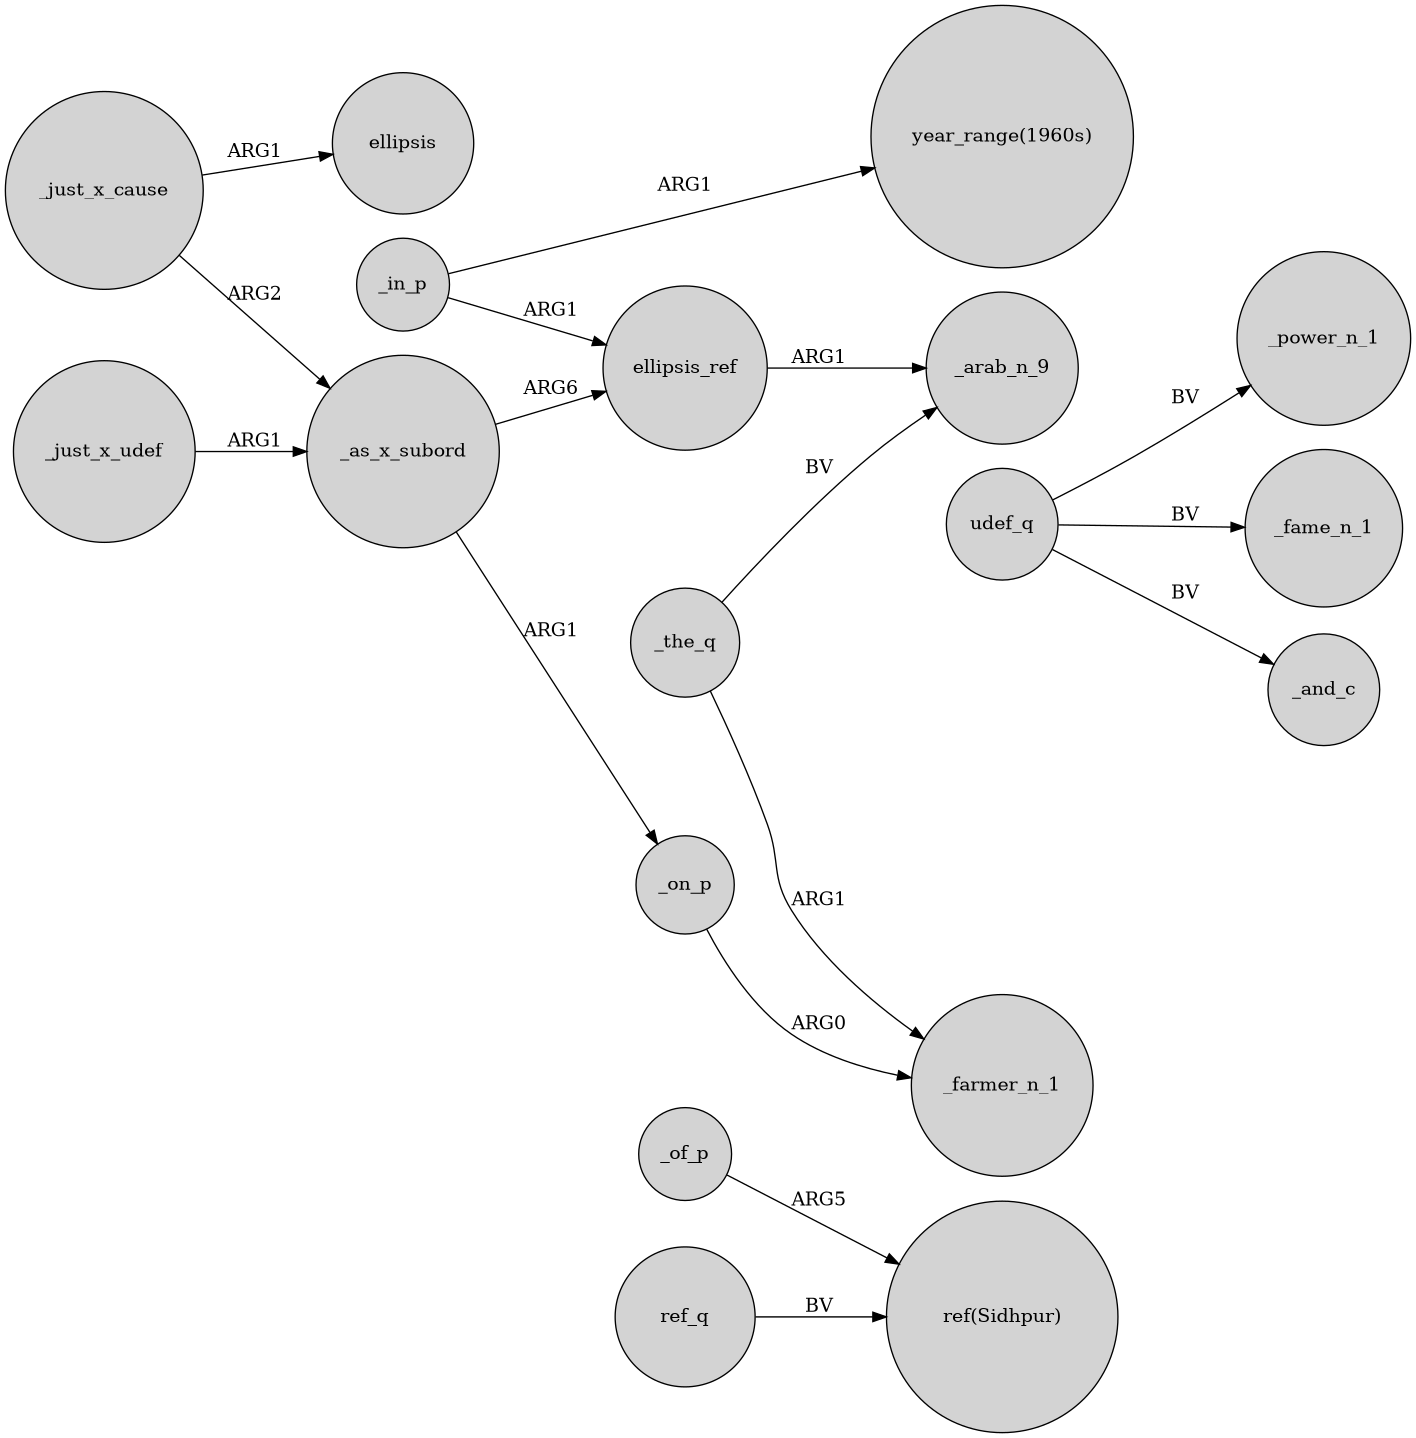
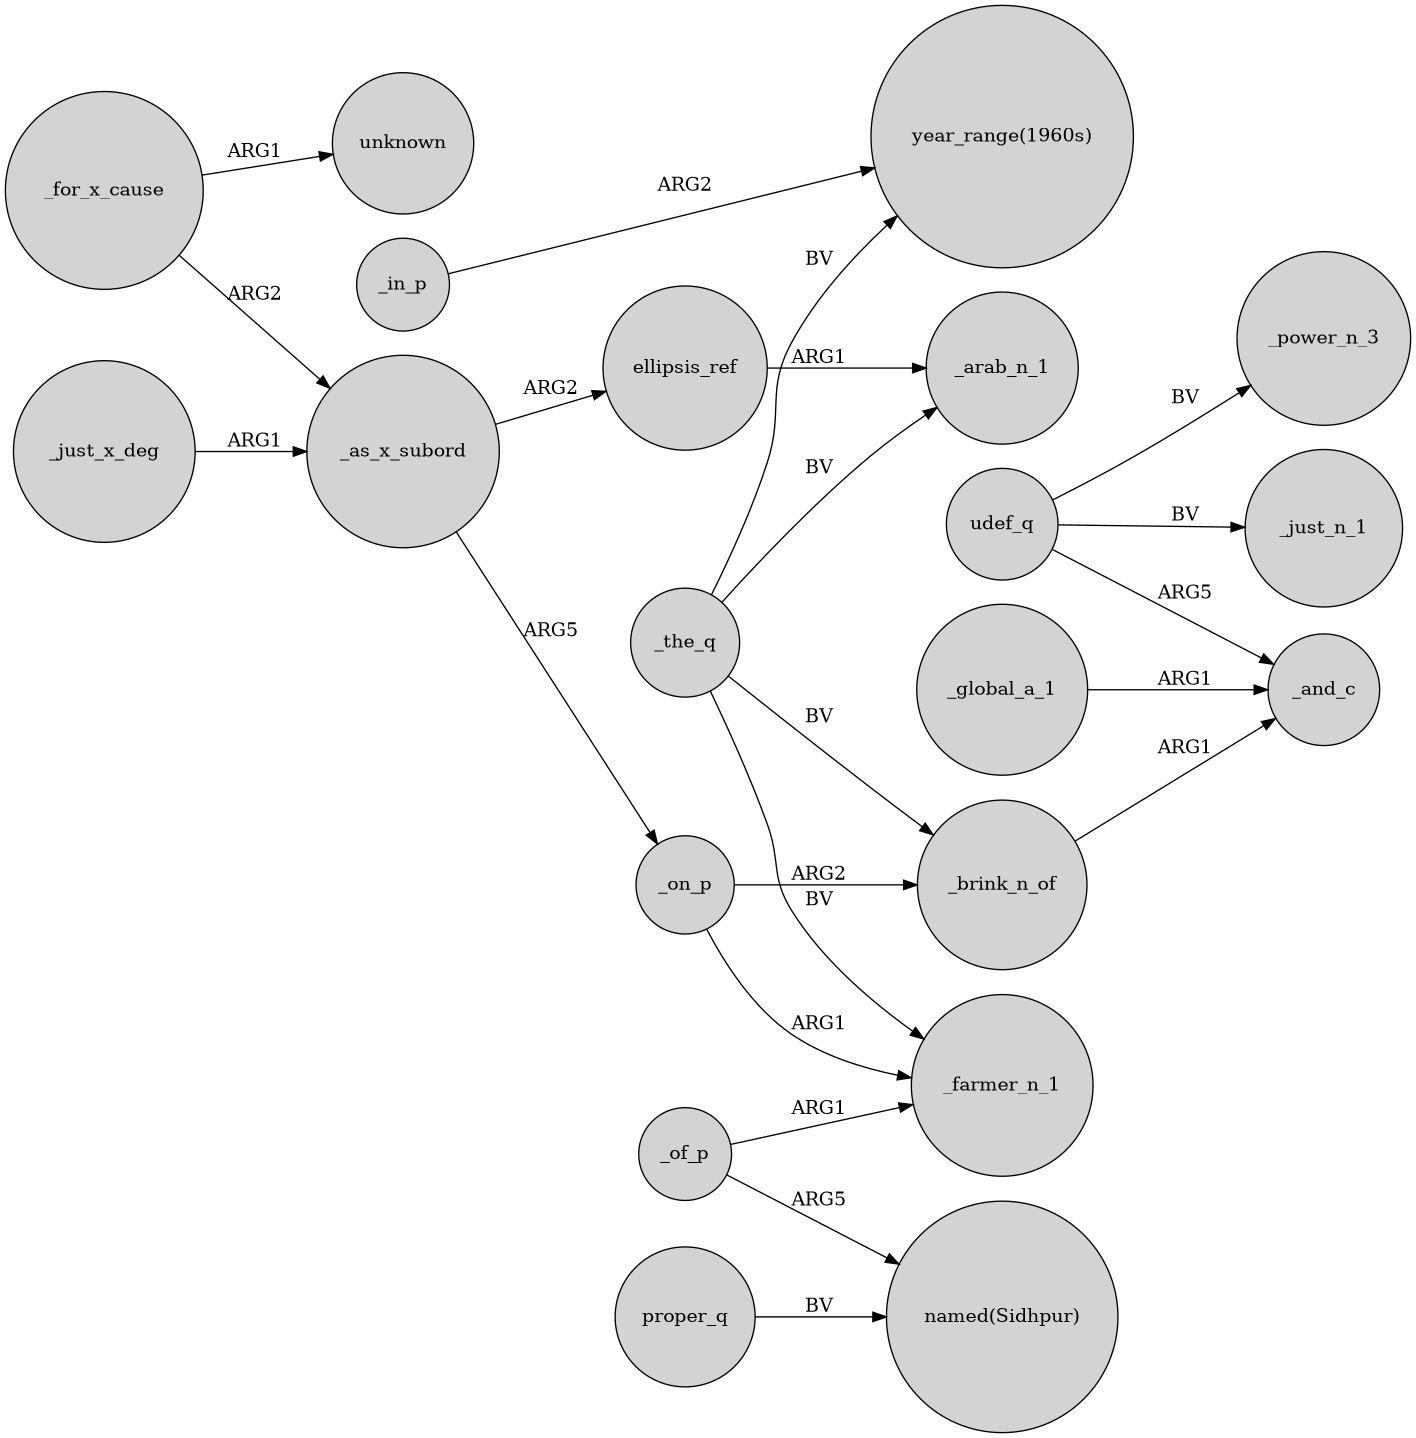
(403, 143) -> (403, 143)
(685, 186) -> (685, 186)
(104, 190) -> (104, 190)
(520, 319) -> none
(1324, 338) -> (1324, 338)
(1002, 368) -> (1002, 368)
(551, 389) -> (551, 389)
none -> (776, 397)
(104, 452) -> (104, 452)
(1324, 528) -> (1324, 528)
(1185, 594) -> (1185, 594)
(551, 631) -> (551, 631)
none -> (1002, 690)
none -> (1002, 885)
(819, 900) -> (819, 900)
(819, 1024) -> (819, 1024)
none -> (815, 1126)
(685, 1317) -> (685, 1317)
(1002, 1317) -> (1002, 1317)
